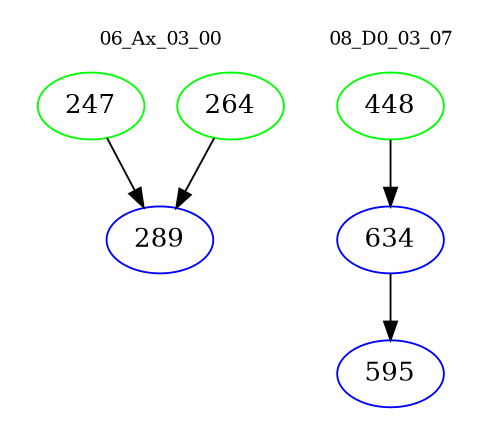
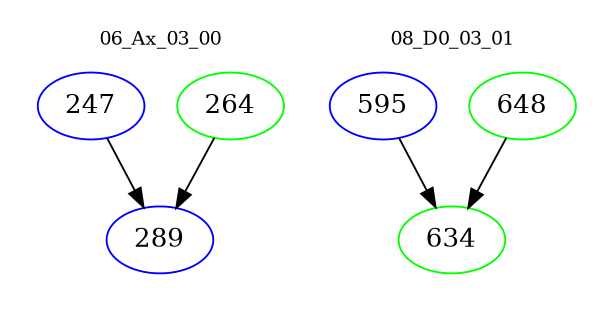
(391, 40) -> (453, 40)
(91, 106) -> (91, 106)
(391, 106) -> (523, 106)
(391, 240) -> (452, 240)
(391, 298) -> (413, 164)
